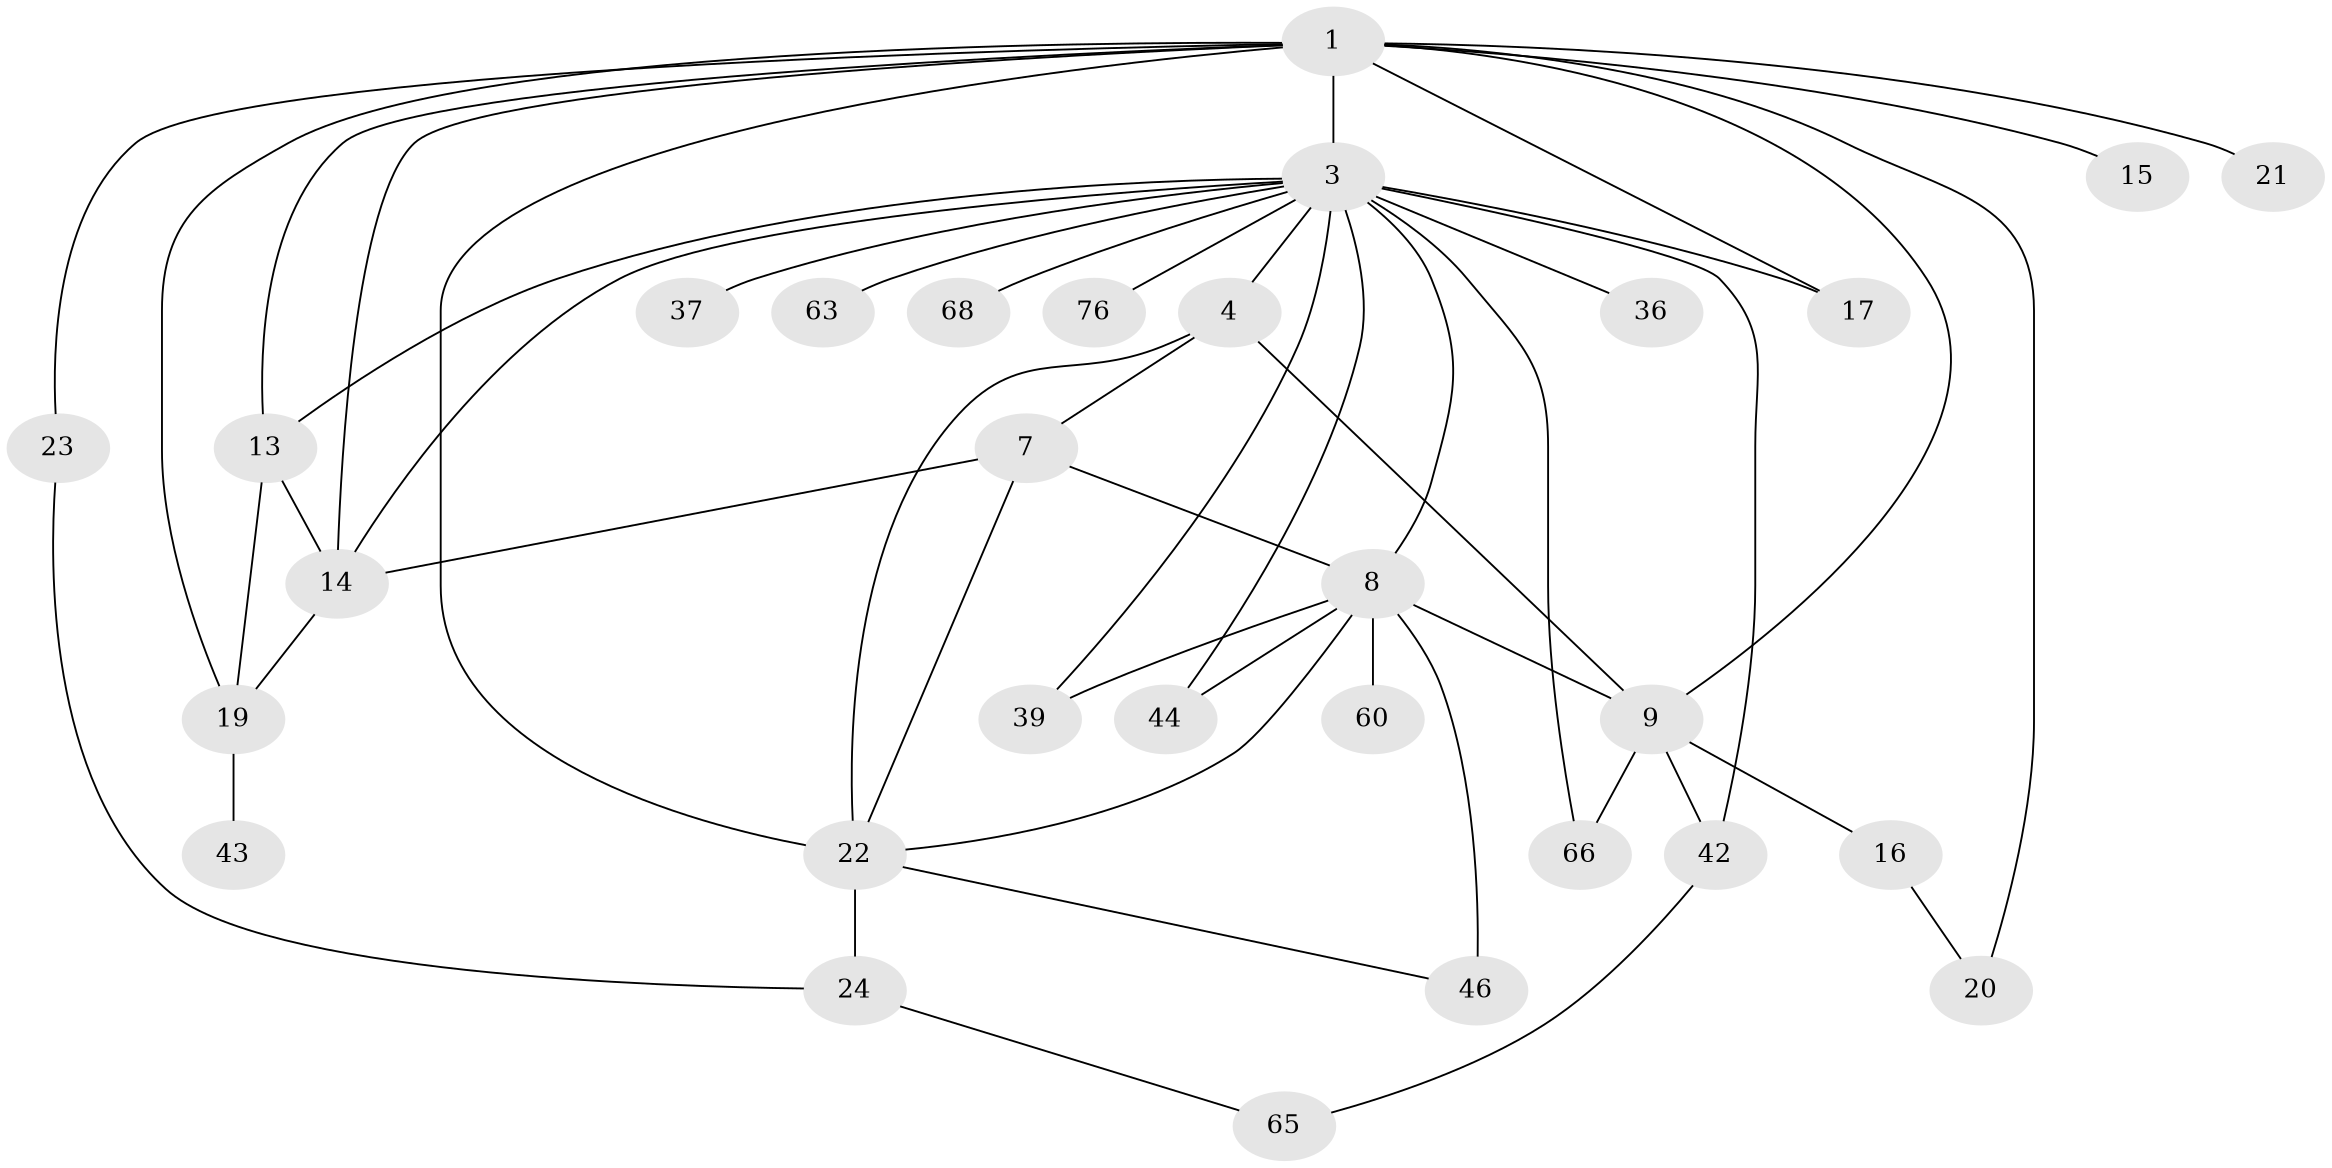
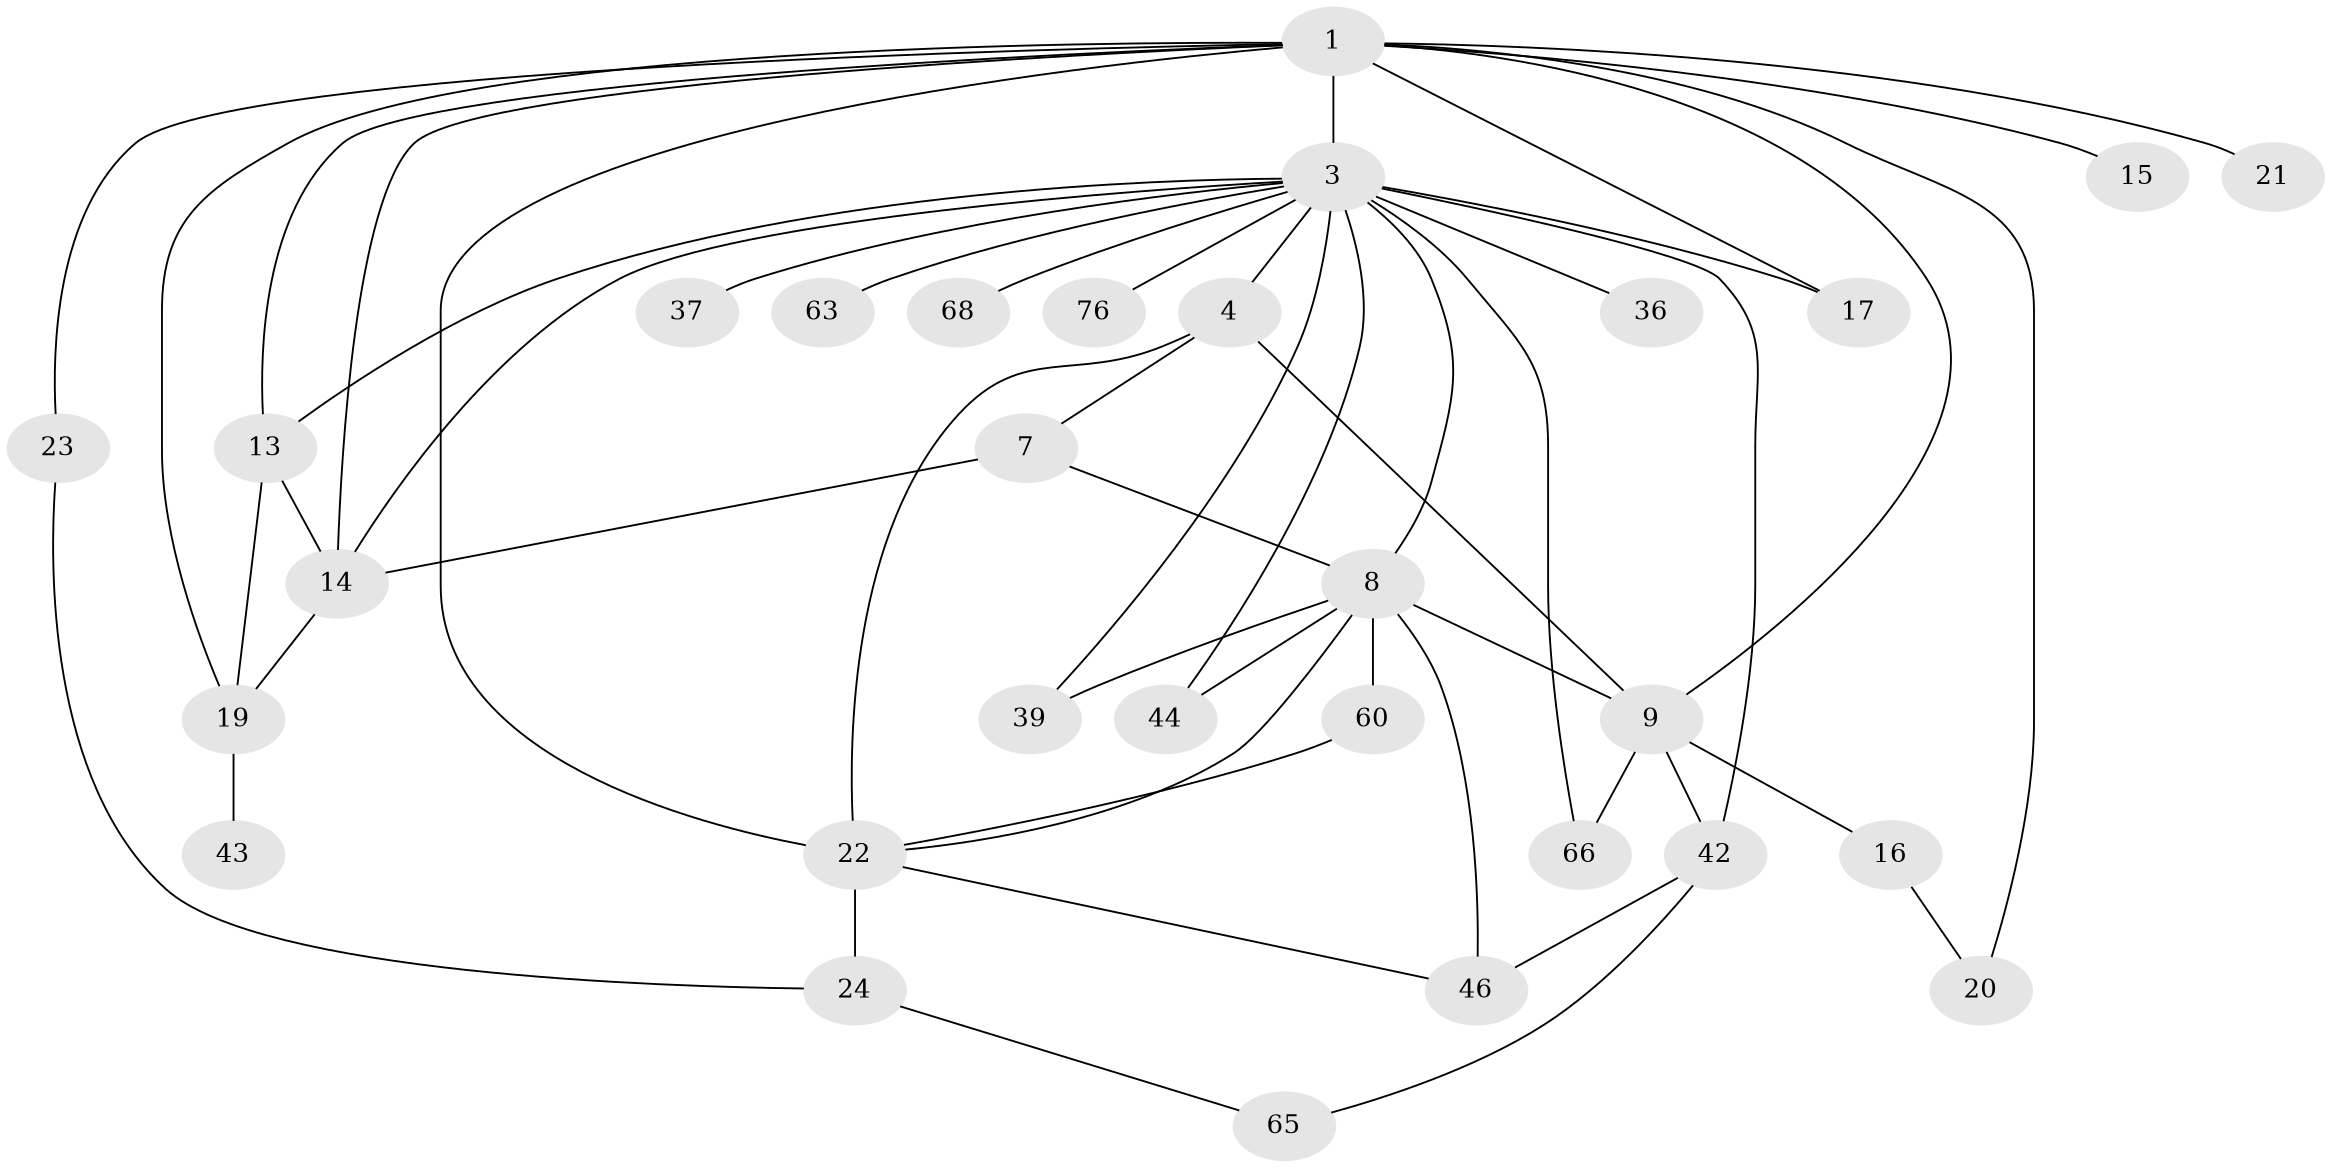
(941, 652) -> (1216, 776)
none -> (1596, 923)
